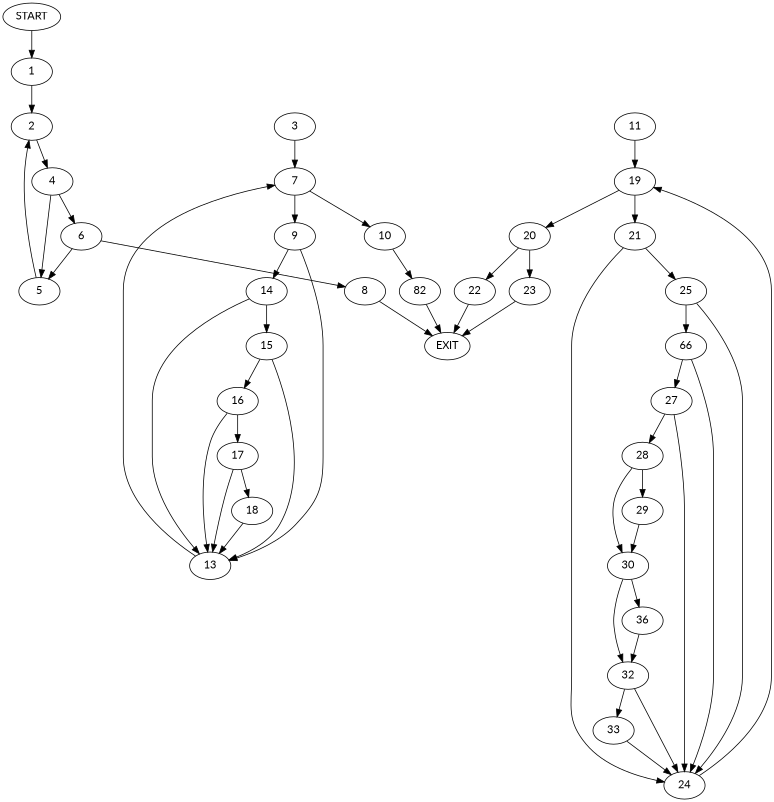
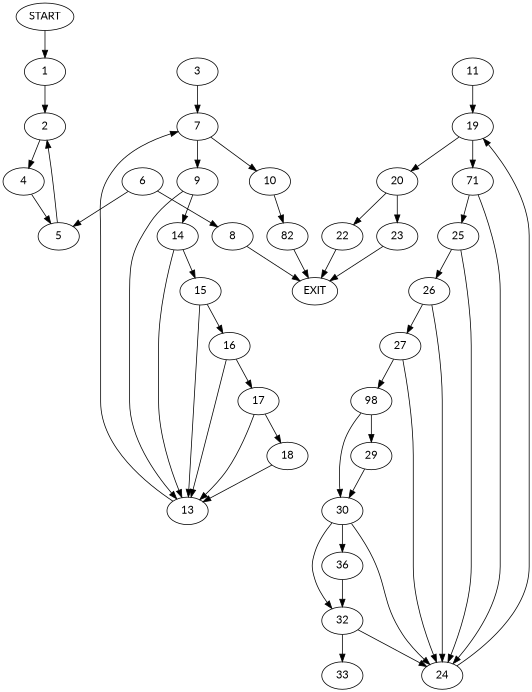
(65, 206) -> none
(635, 236) -> (473, 181)
(686, 346) -> (429, 291)
(643, 456) -> (371, 401)
(646, 756) -> (385, 593)
